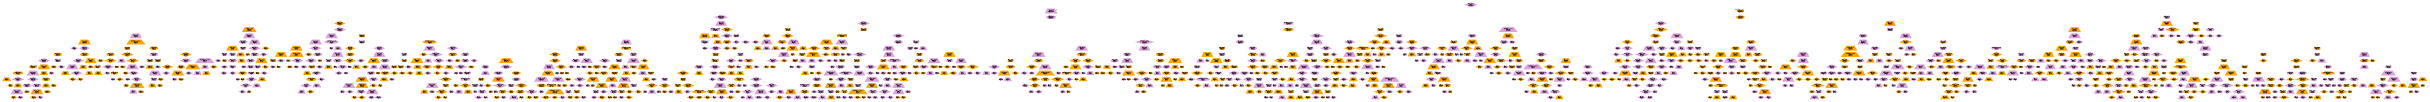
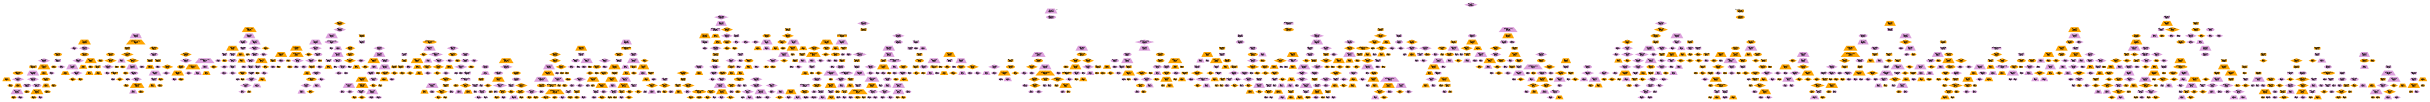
(1336, 79) -> (1336, 79)
